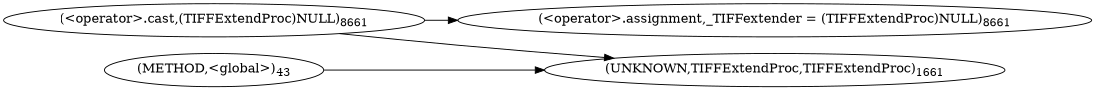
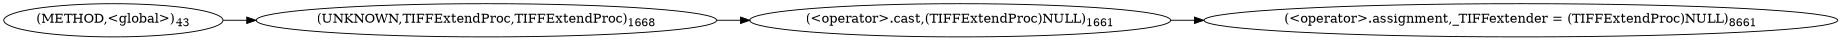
(354, 19) -> (1100, 19)
(472, 46) -> (729, 20)
(930, 69) -> (642, 19)
